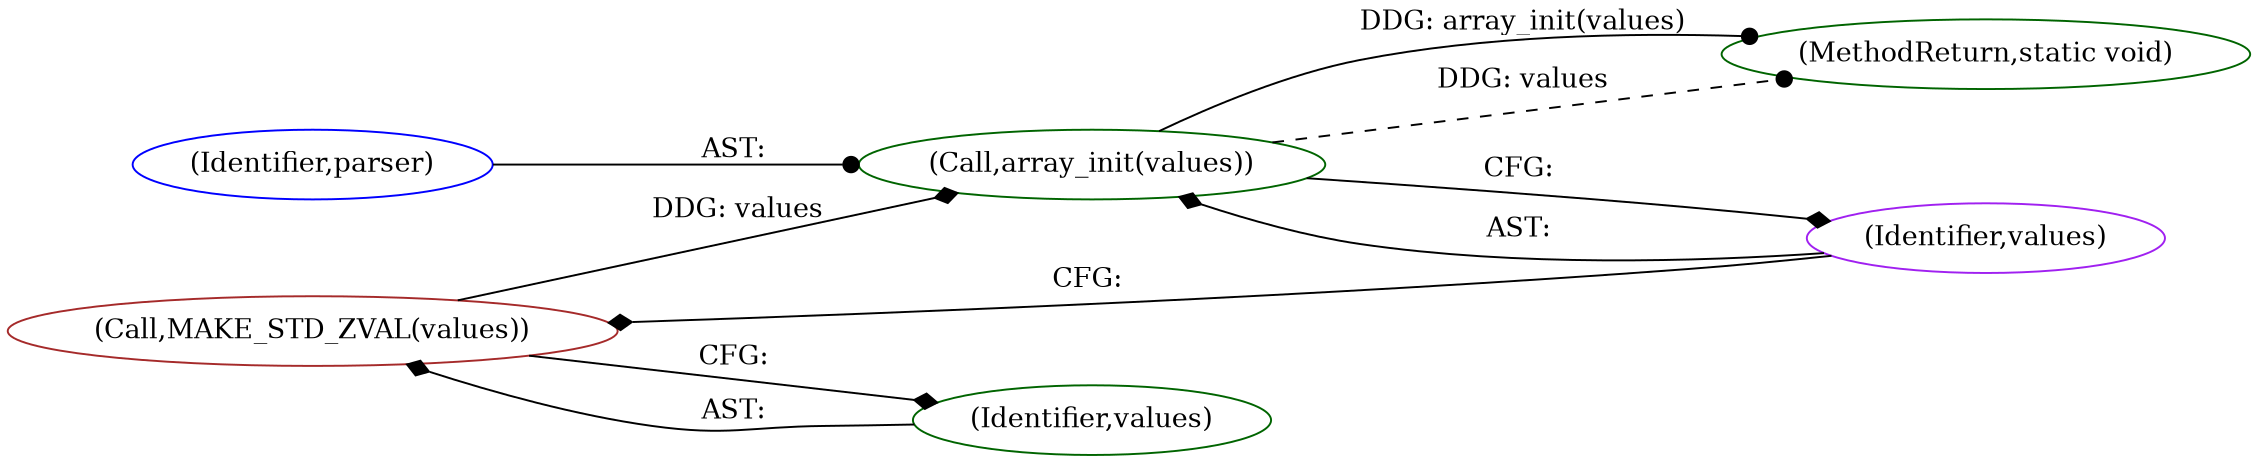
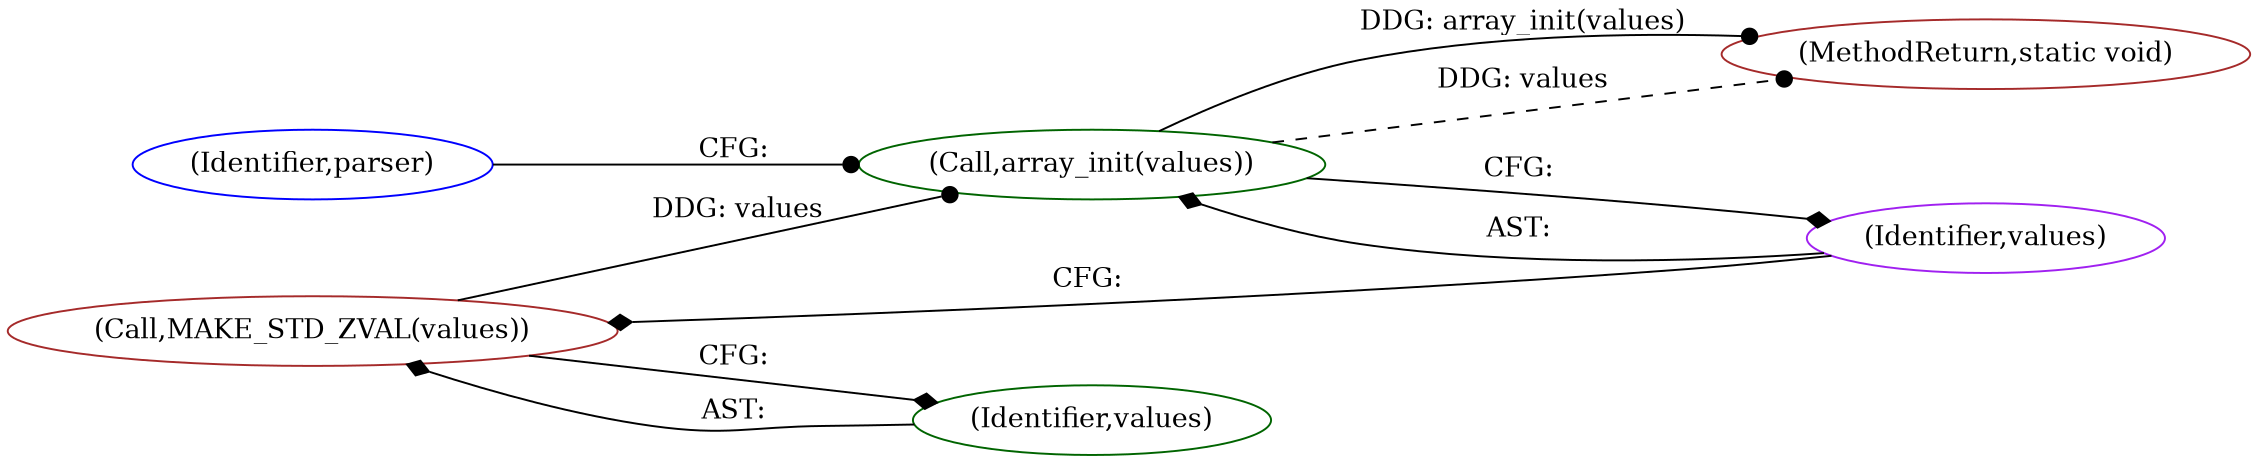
(1986, 54) -> (1986, 54)
(738, 150) -> (738, 150)
(700, 248) -> (700, 248)
